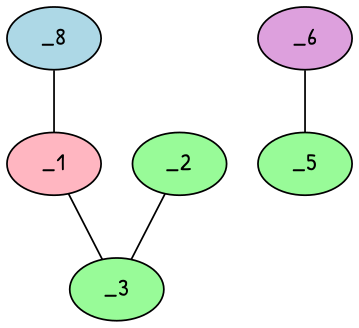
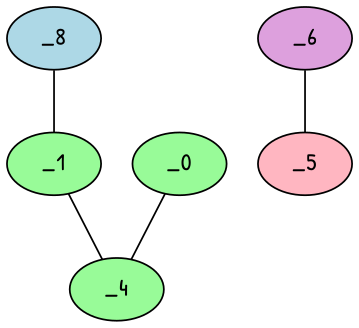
(54, 164) -> (54, 164)
(180, 164) -> (180, 164)
(305, 164) -> (305, 164)
(117, 289) -> (117, 289)
